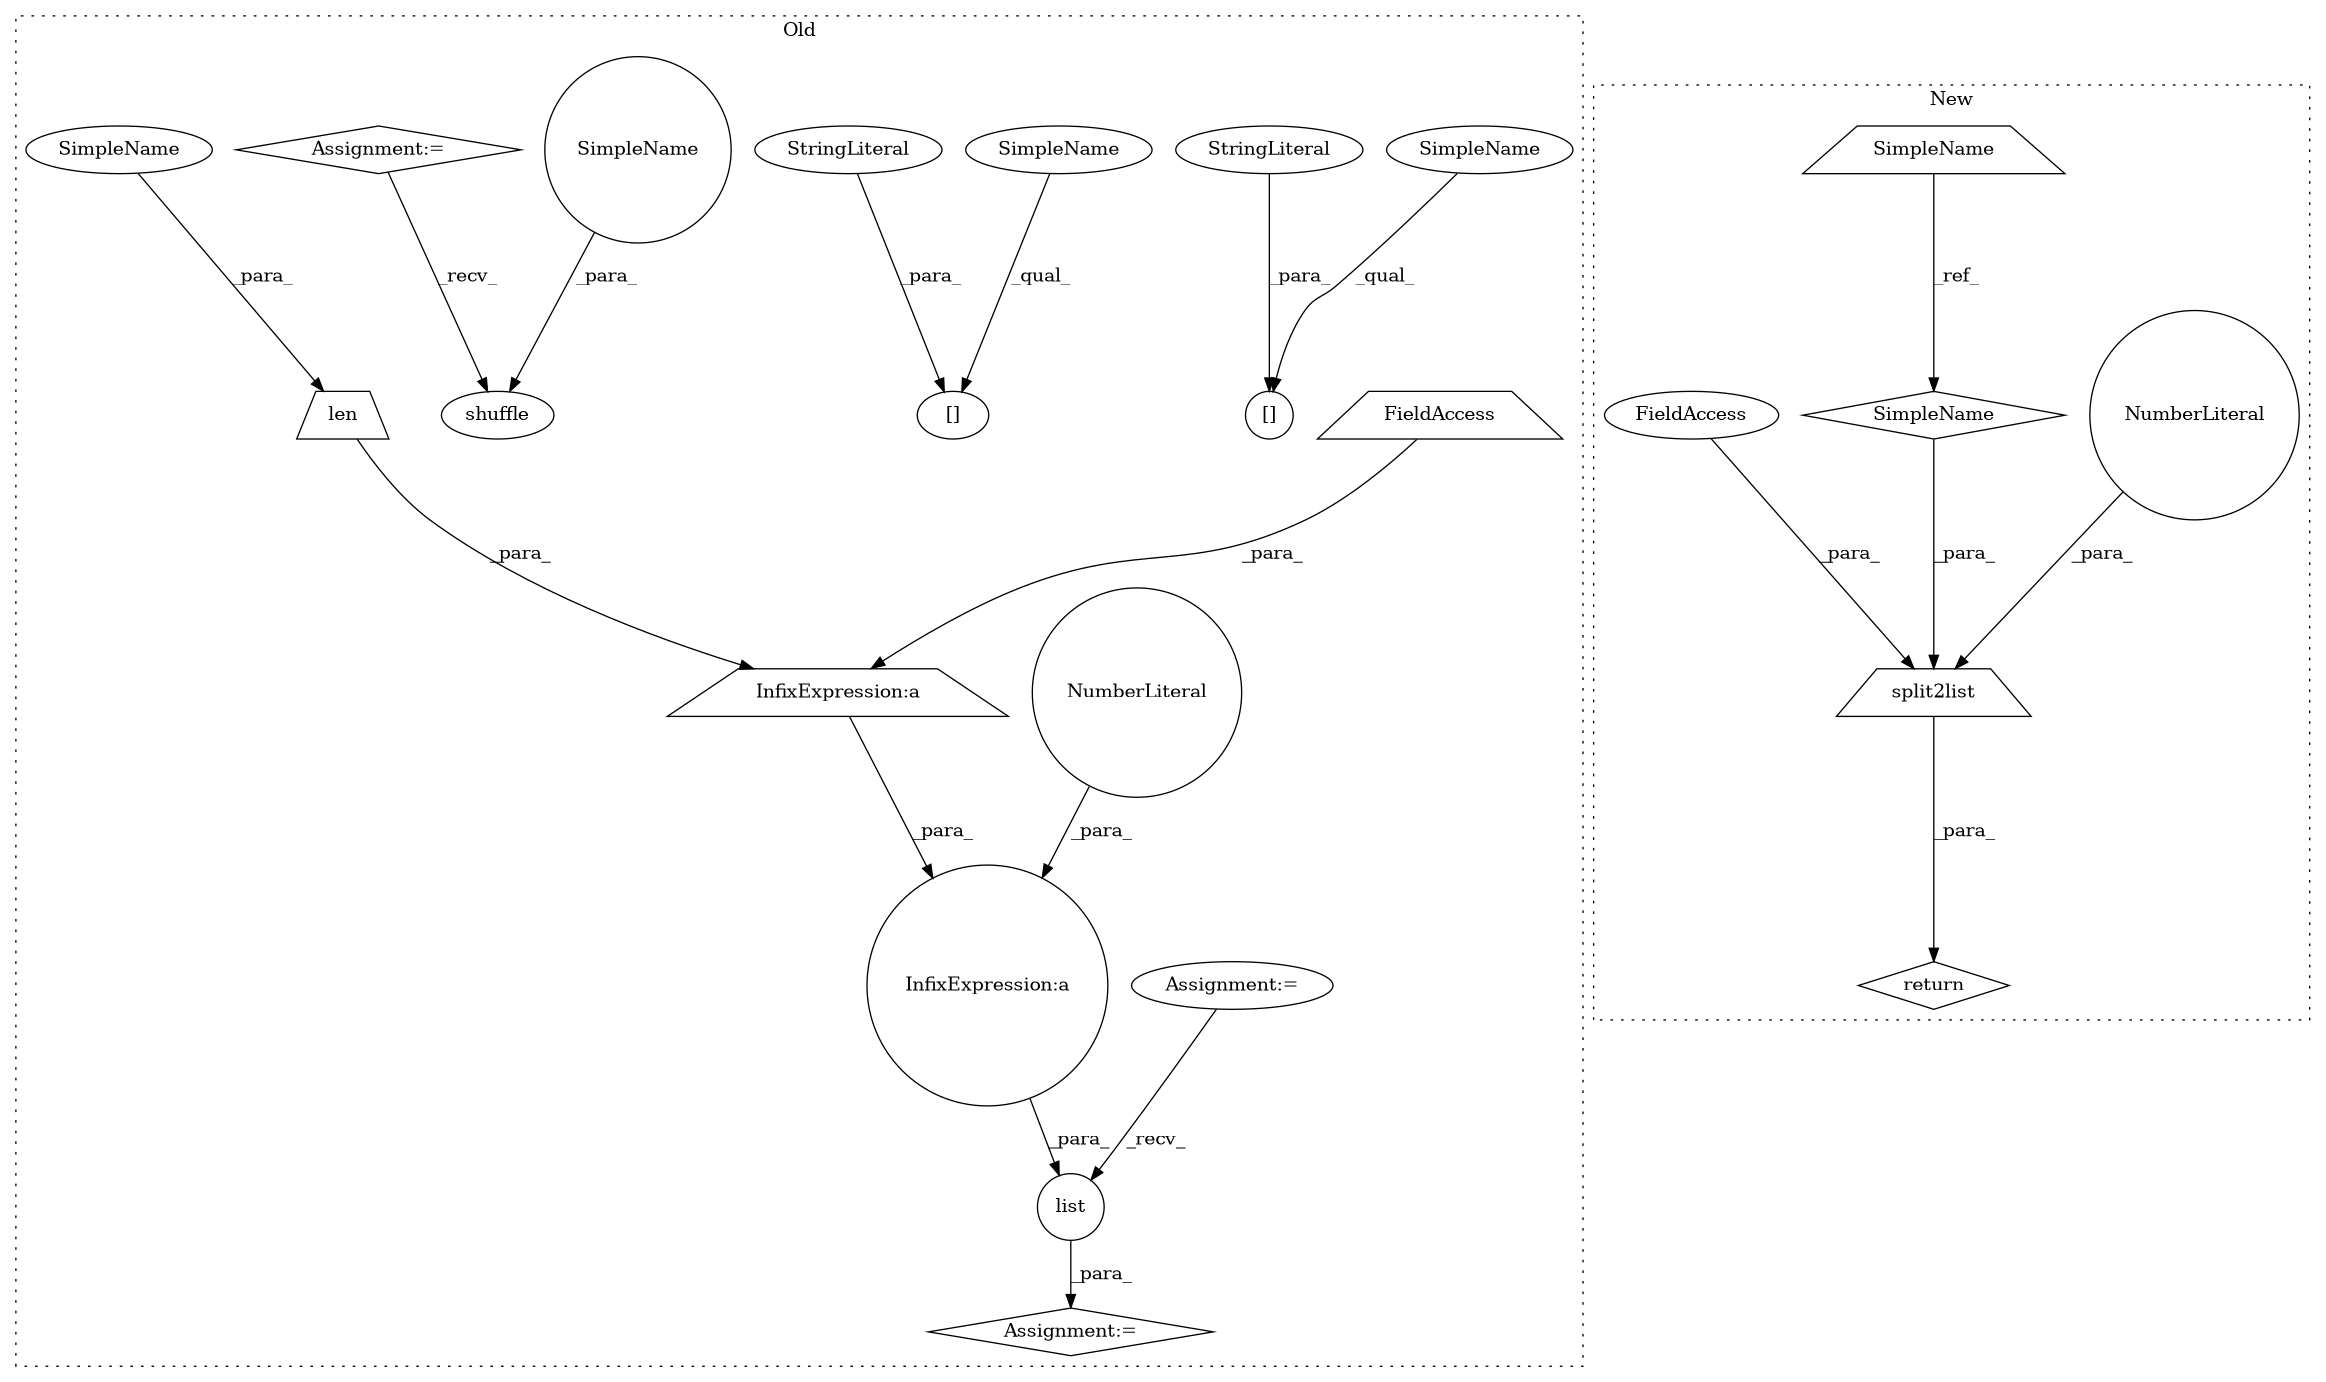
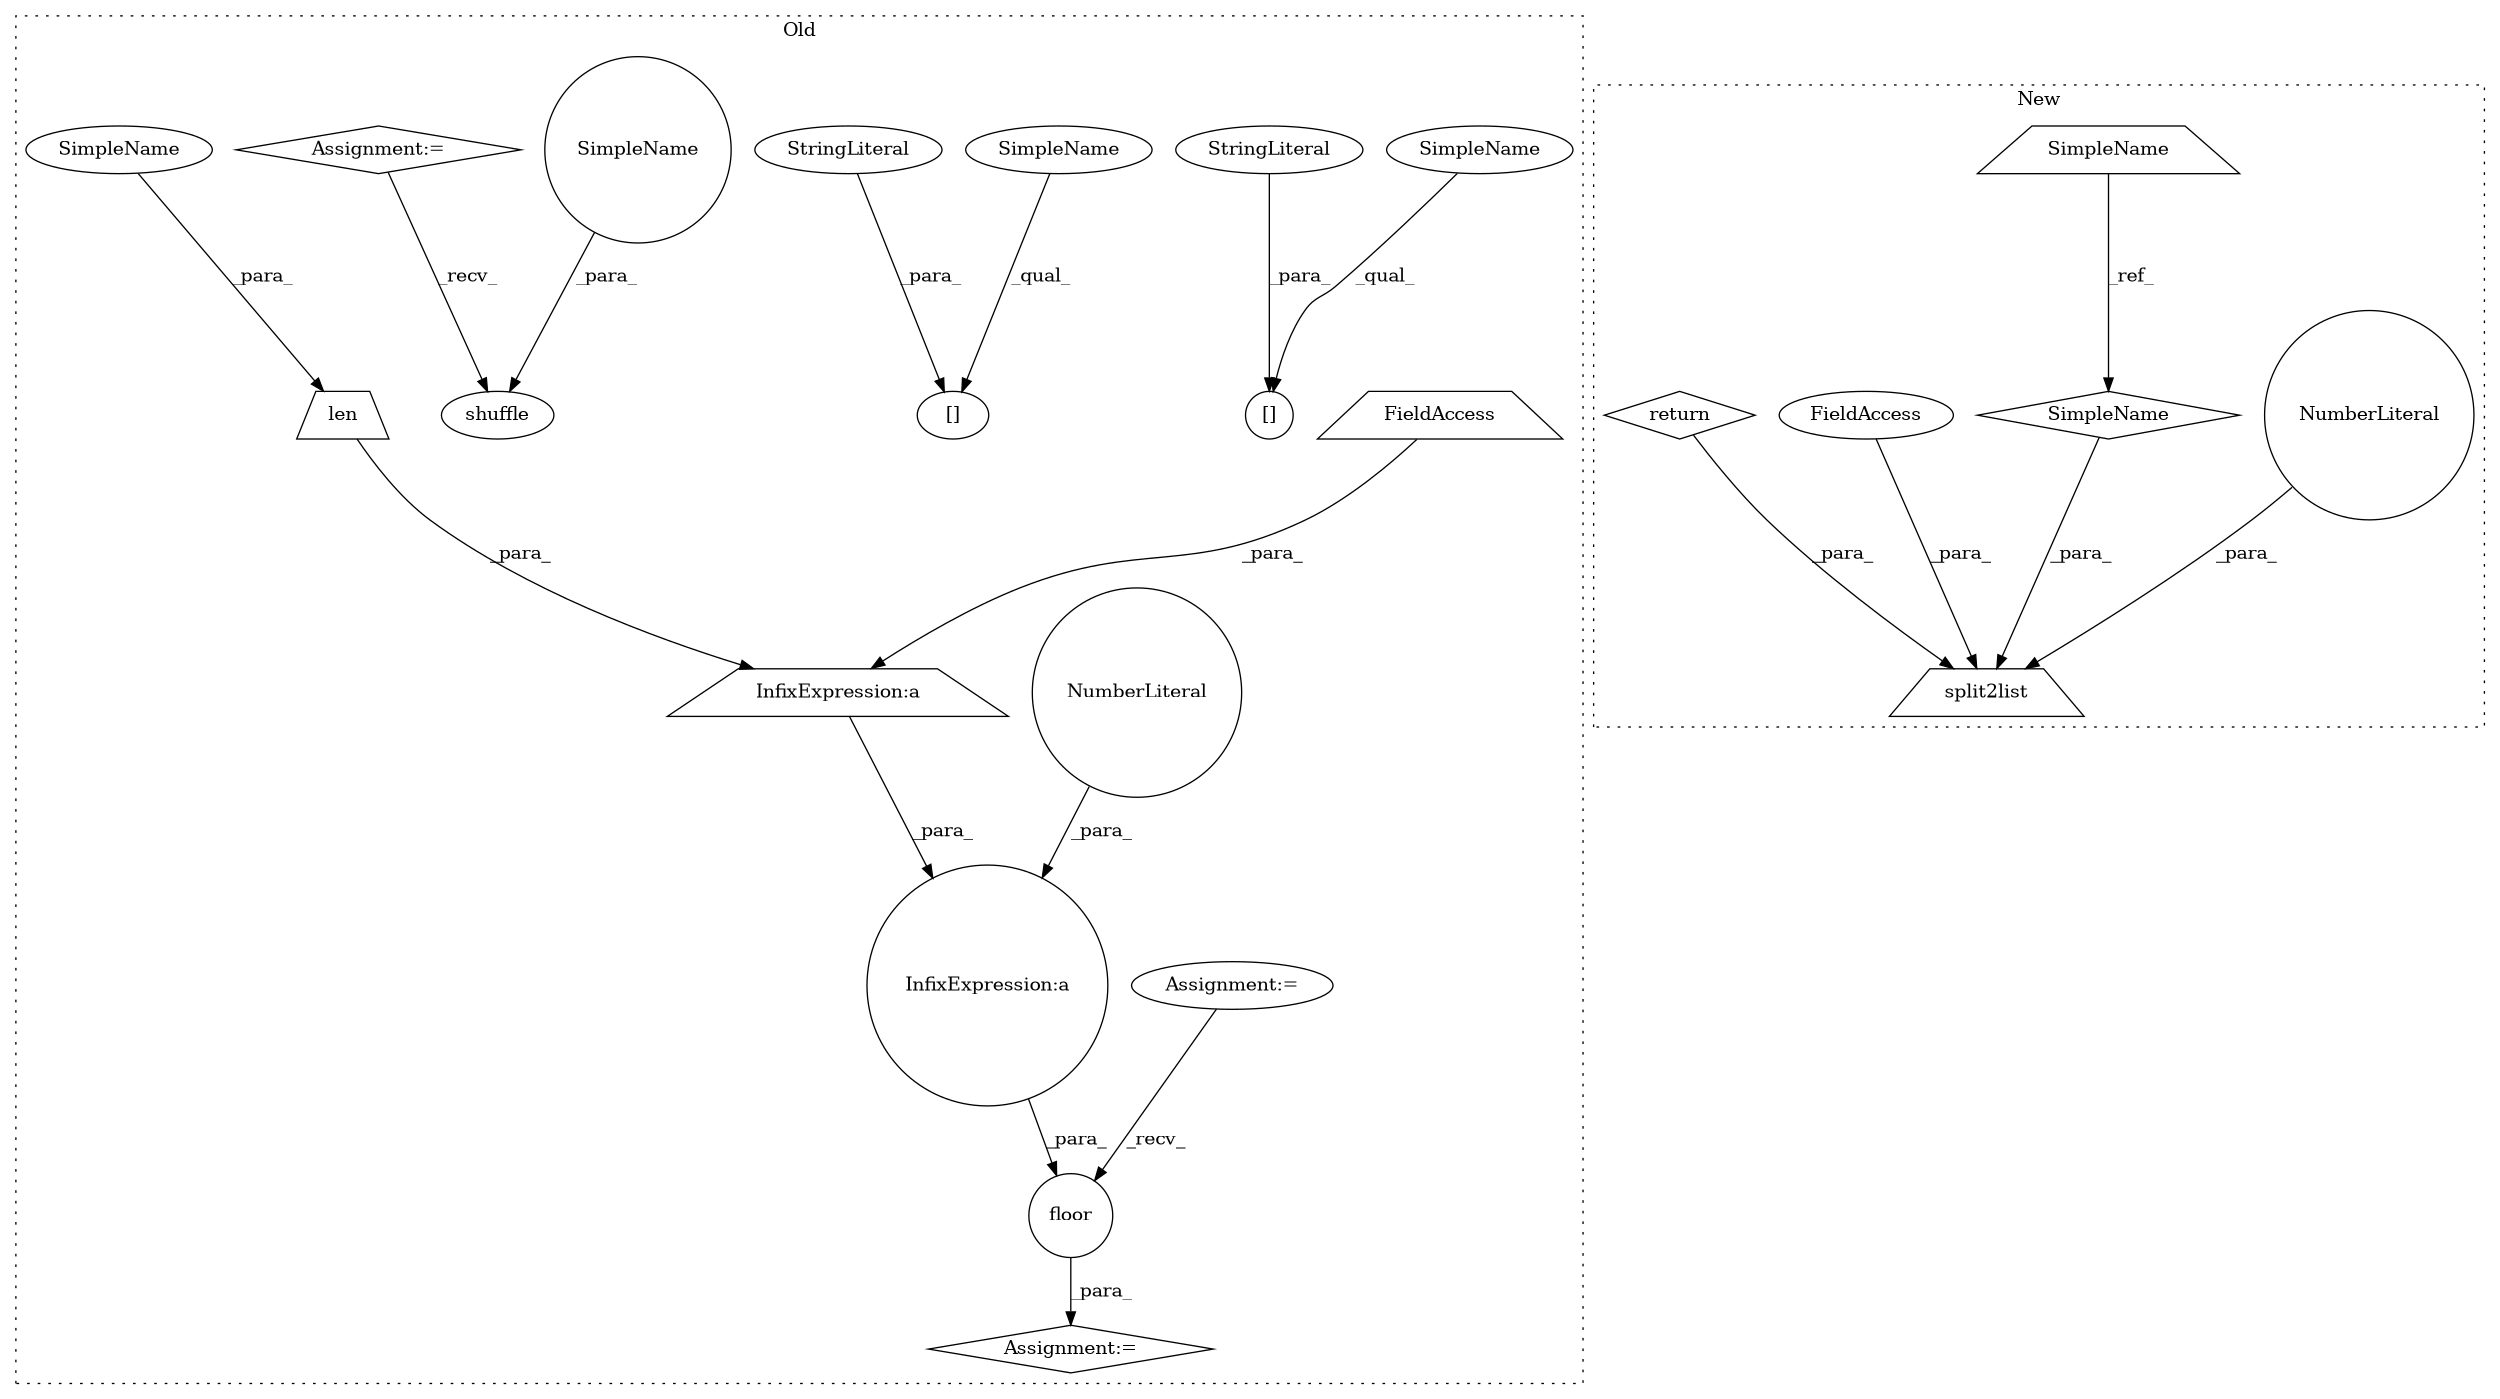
(1934, 832) -> (1809, 558)
(1071, 1207) -> (1071, 1216)
